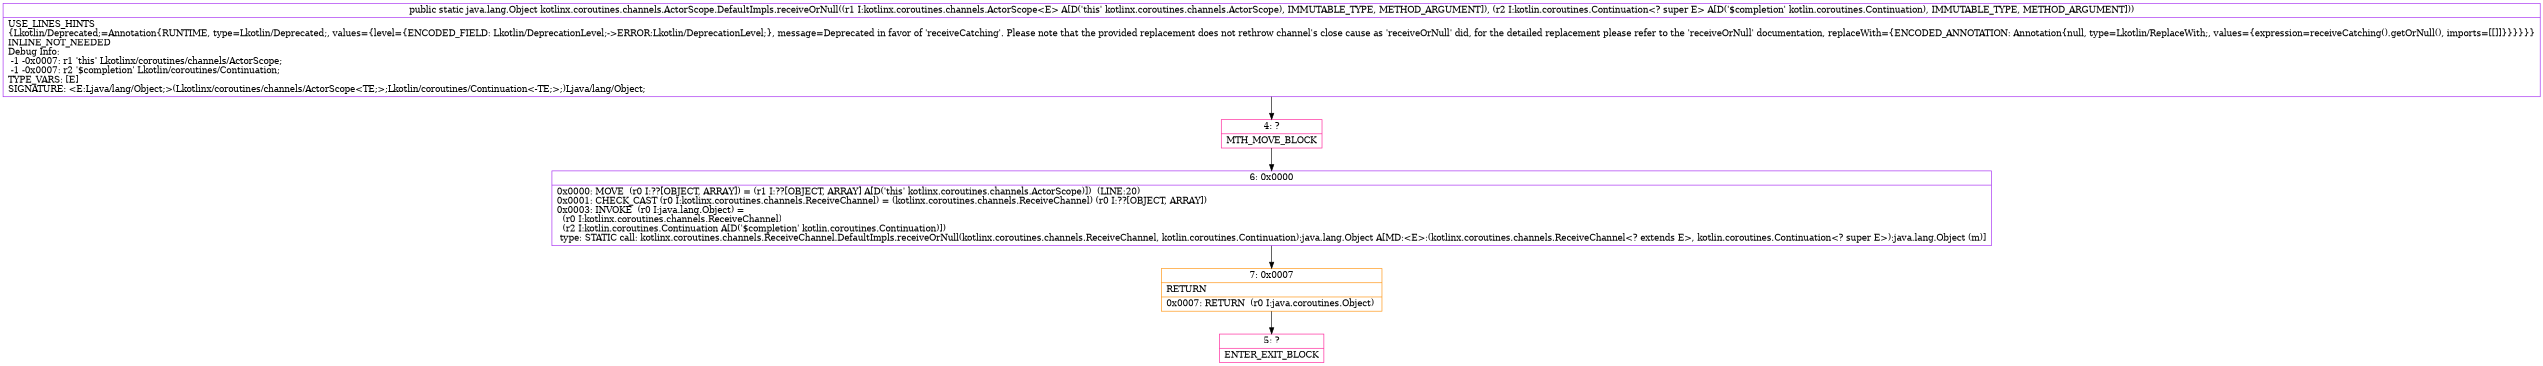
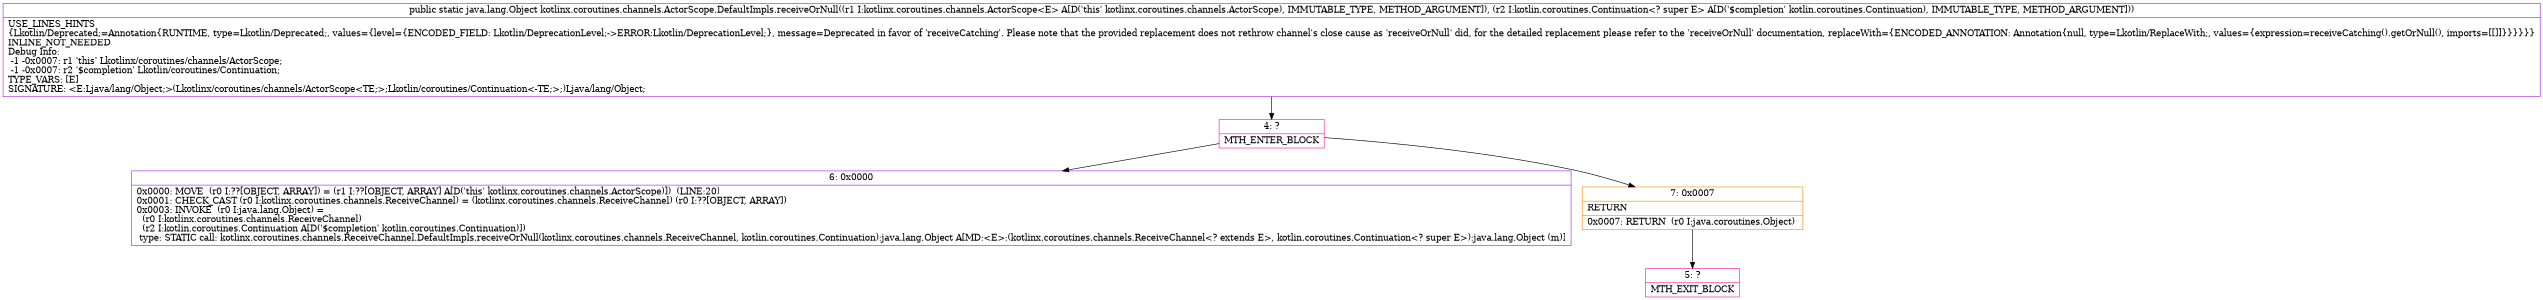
(1272, 141) -> (1272, 141)
(1272, 254) -> (1478, 154)
(1272, 355) -> (1693, 290)
